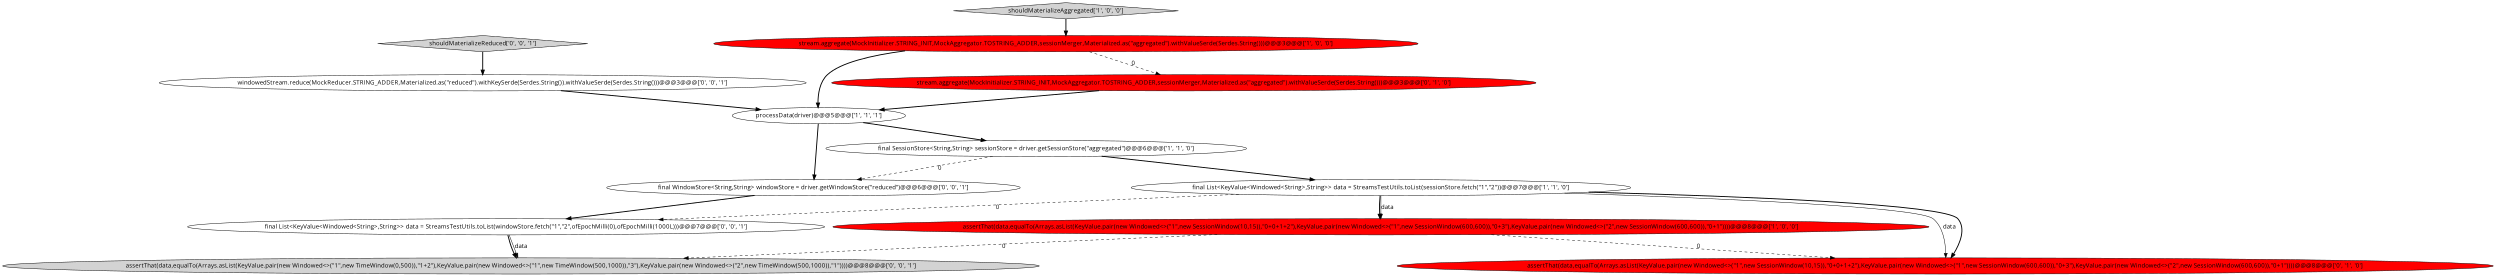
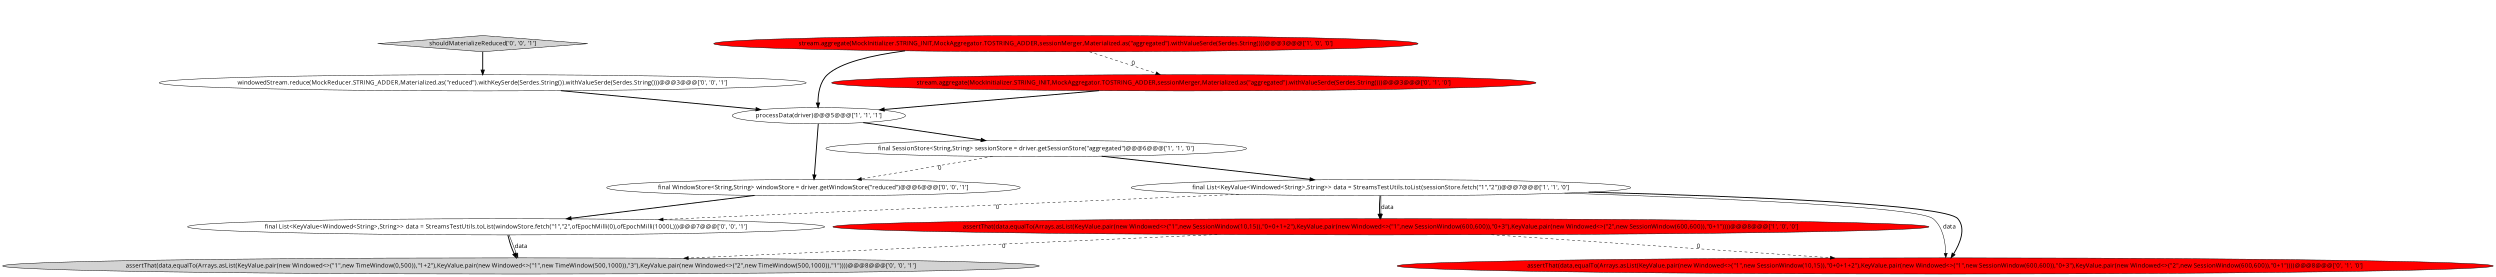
(1066, 11) -> none
